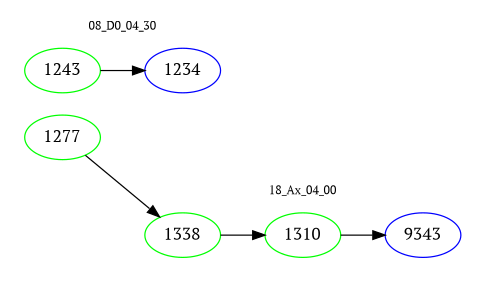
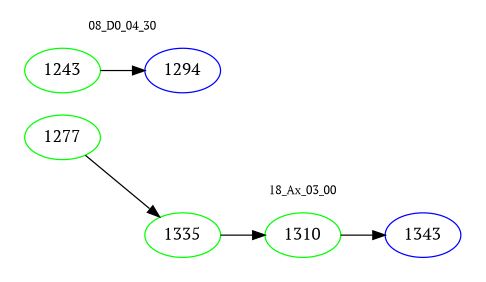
(183, 71) -> (183, 71)
(303, 191) -> (303, 191)
(183, 235) -> (183, 235)
(423, 235) -> (423, 235)
